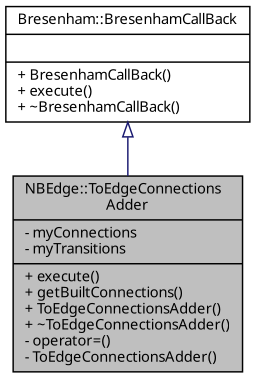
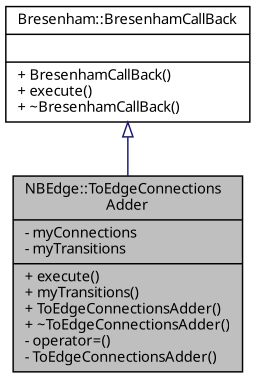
(104, 293) -> (83, 293)
